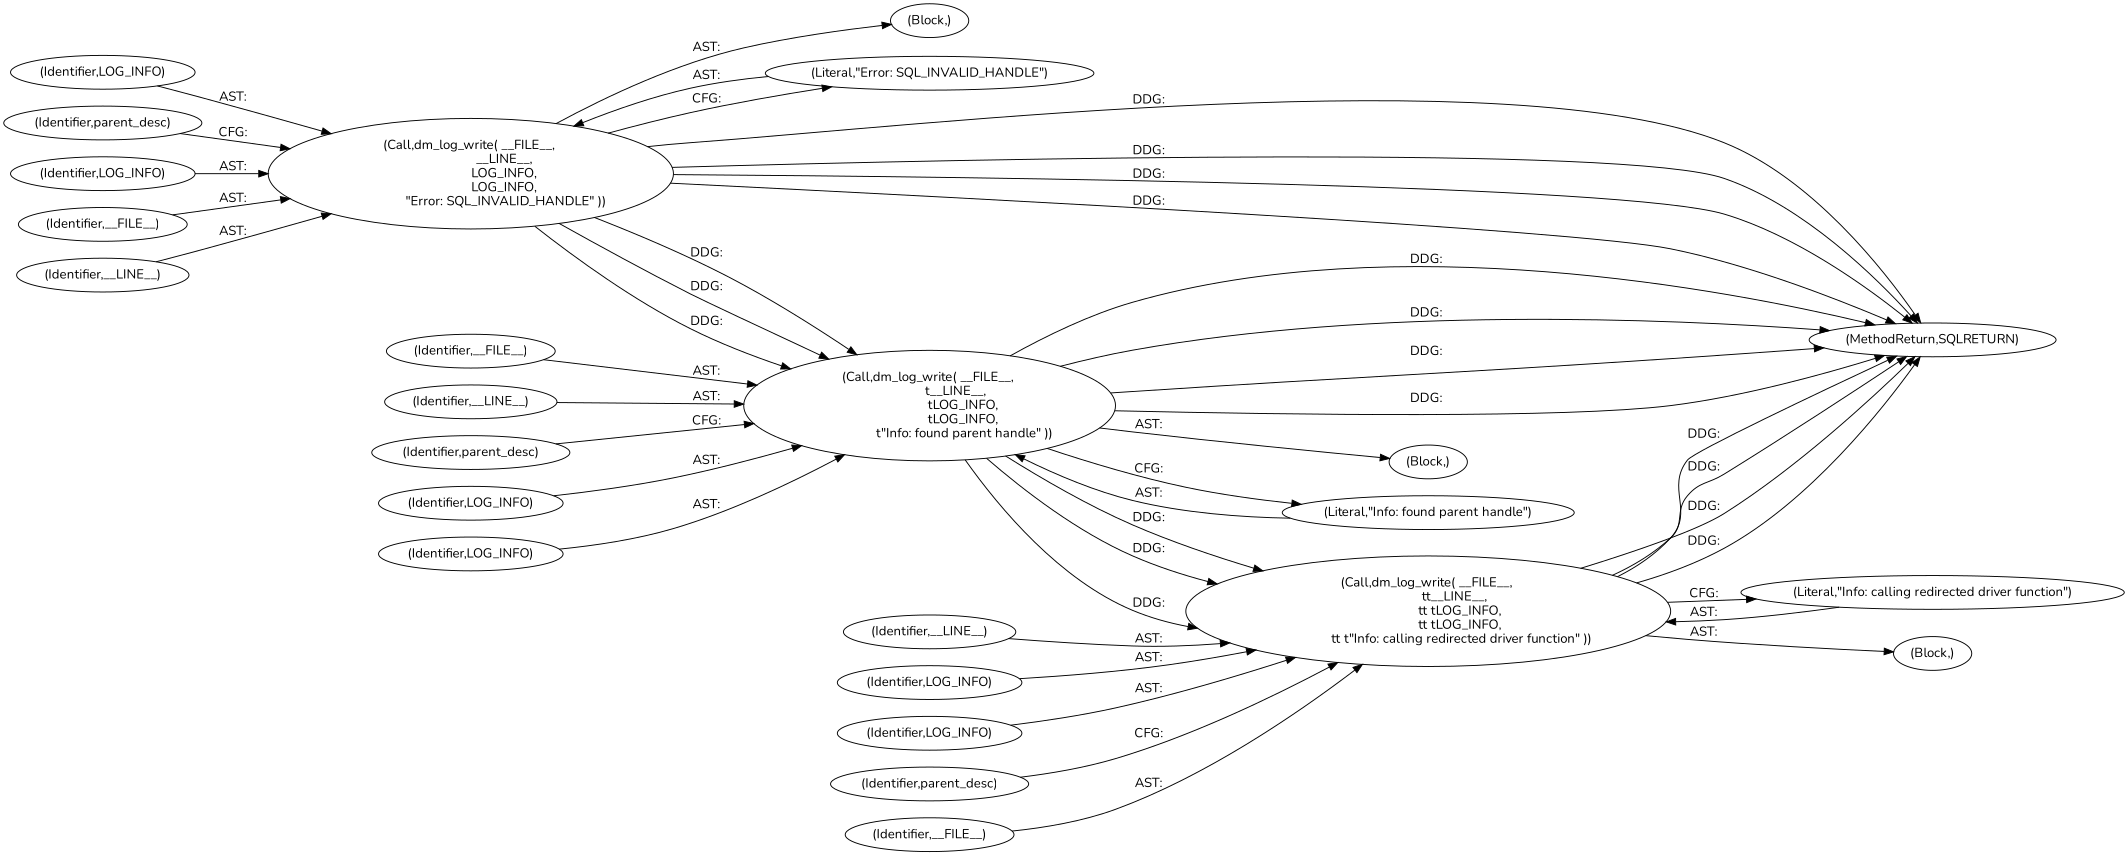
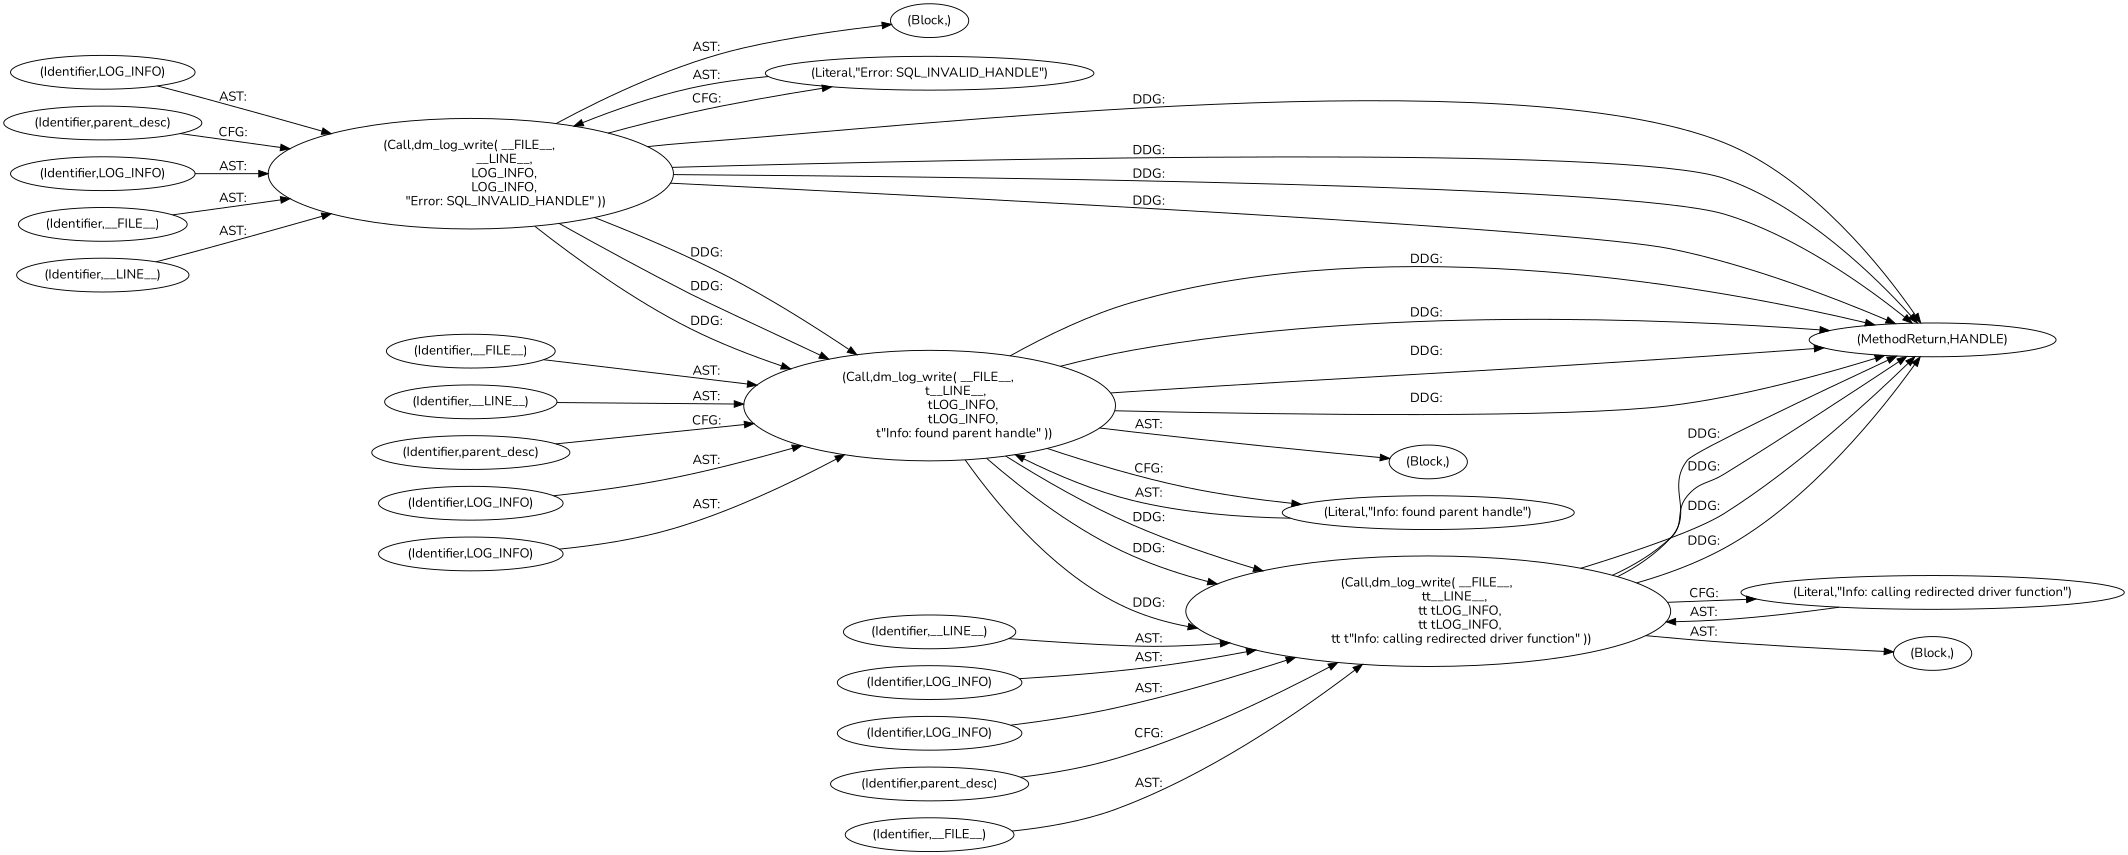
(1933, 340) -> (1933, 340)
